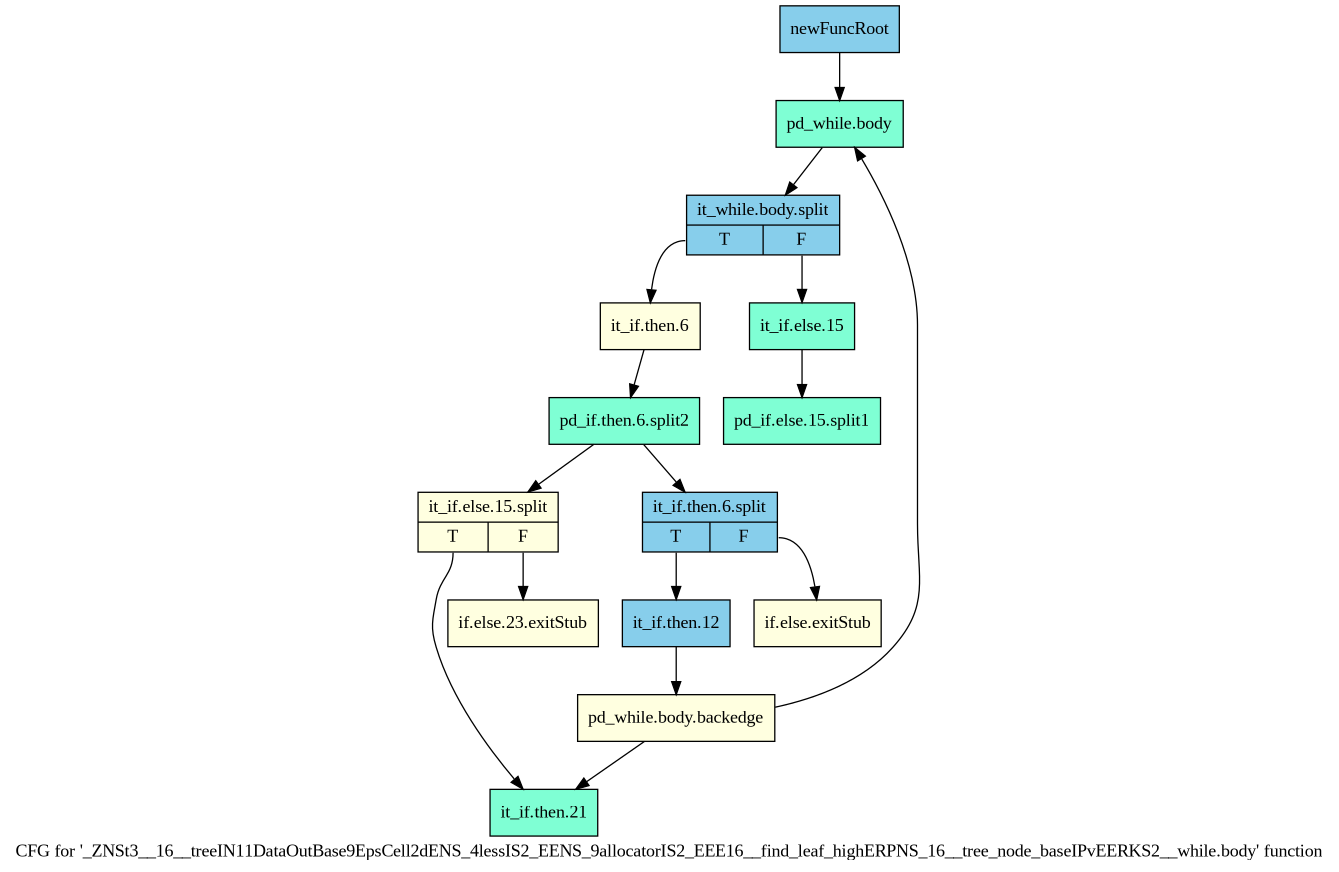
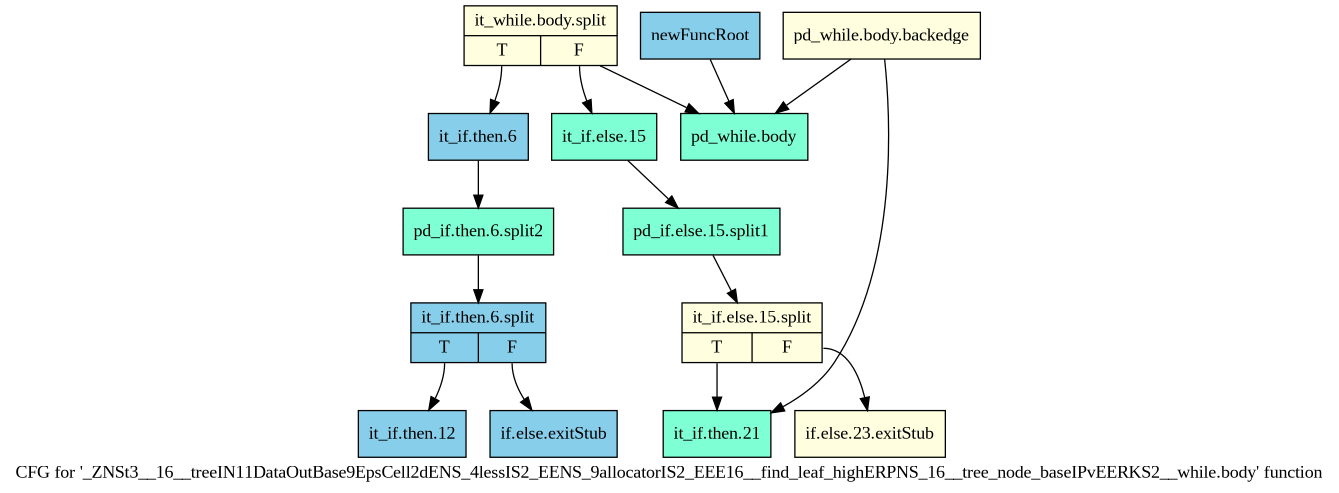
(808, 166) -> (643, 87)
(763, 225) -> (541, 36)
(650, 326) -> (478, 137)
(566, 464) -> (722, 273)
(818, 623) -> (554, 434)
(676, 664) -> none
